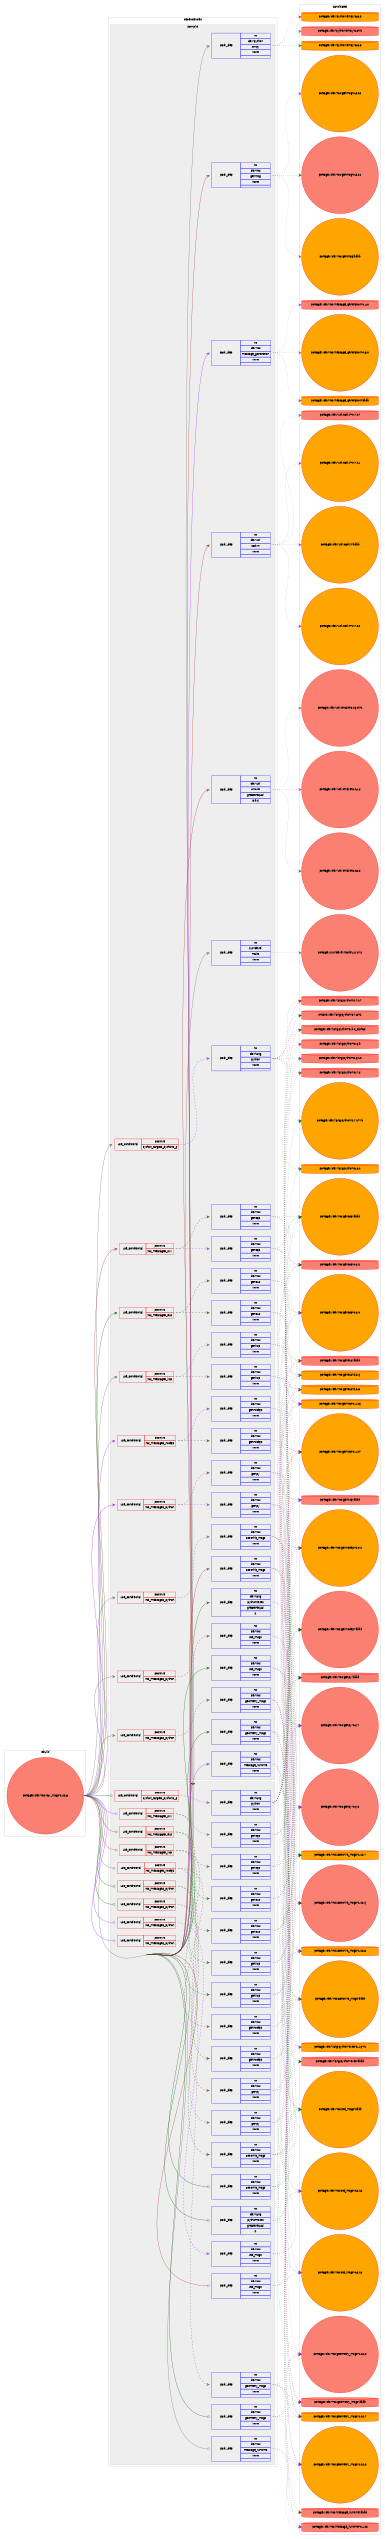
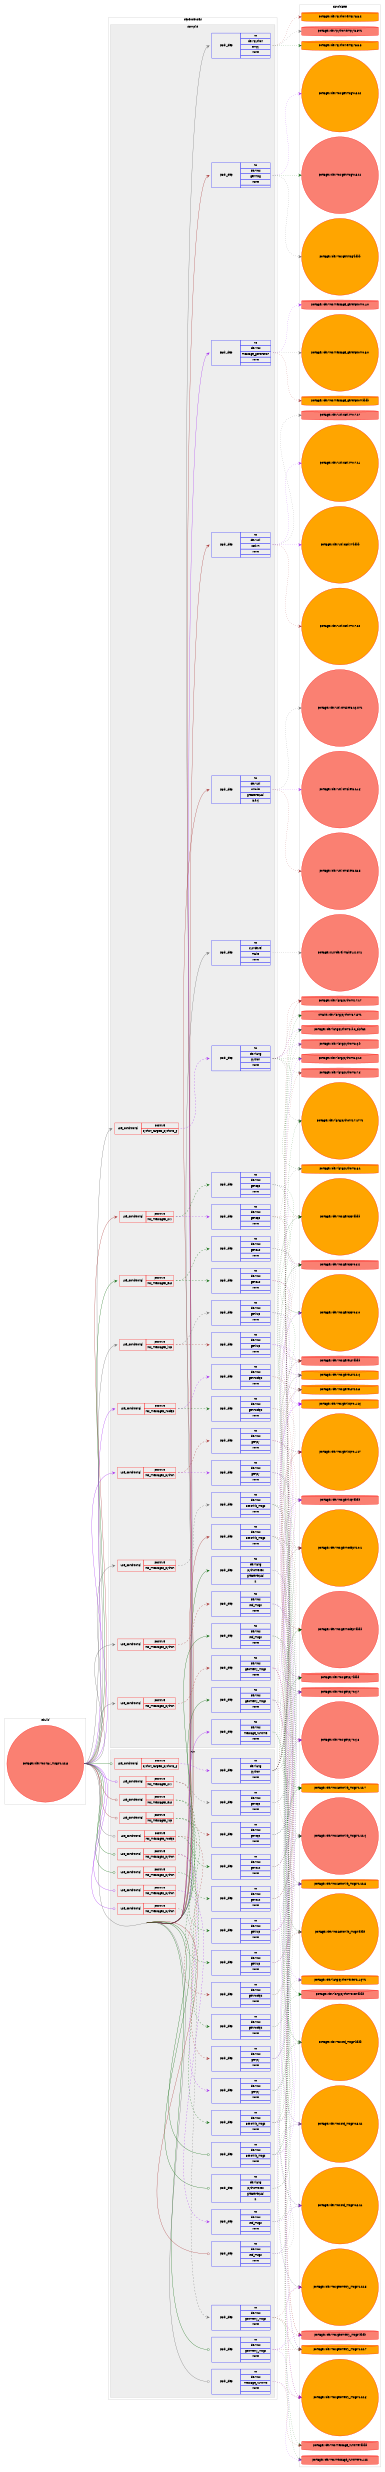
(340, 1726) -> (340, 1692)
(340, 2354) -> (340, 2287)
